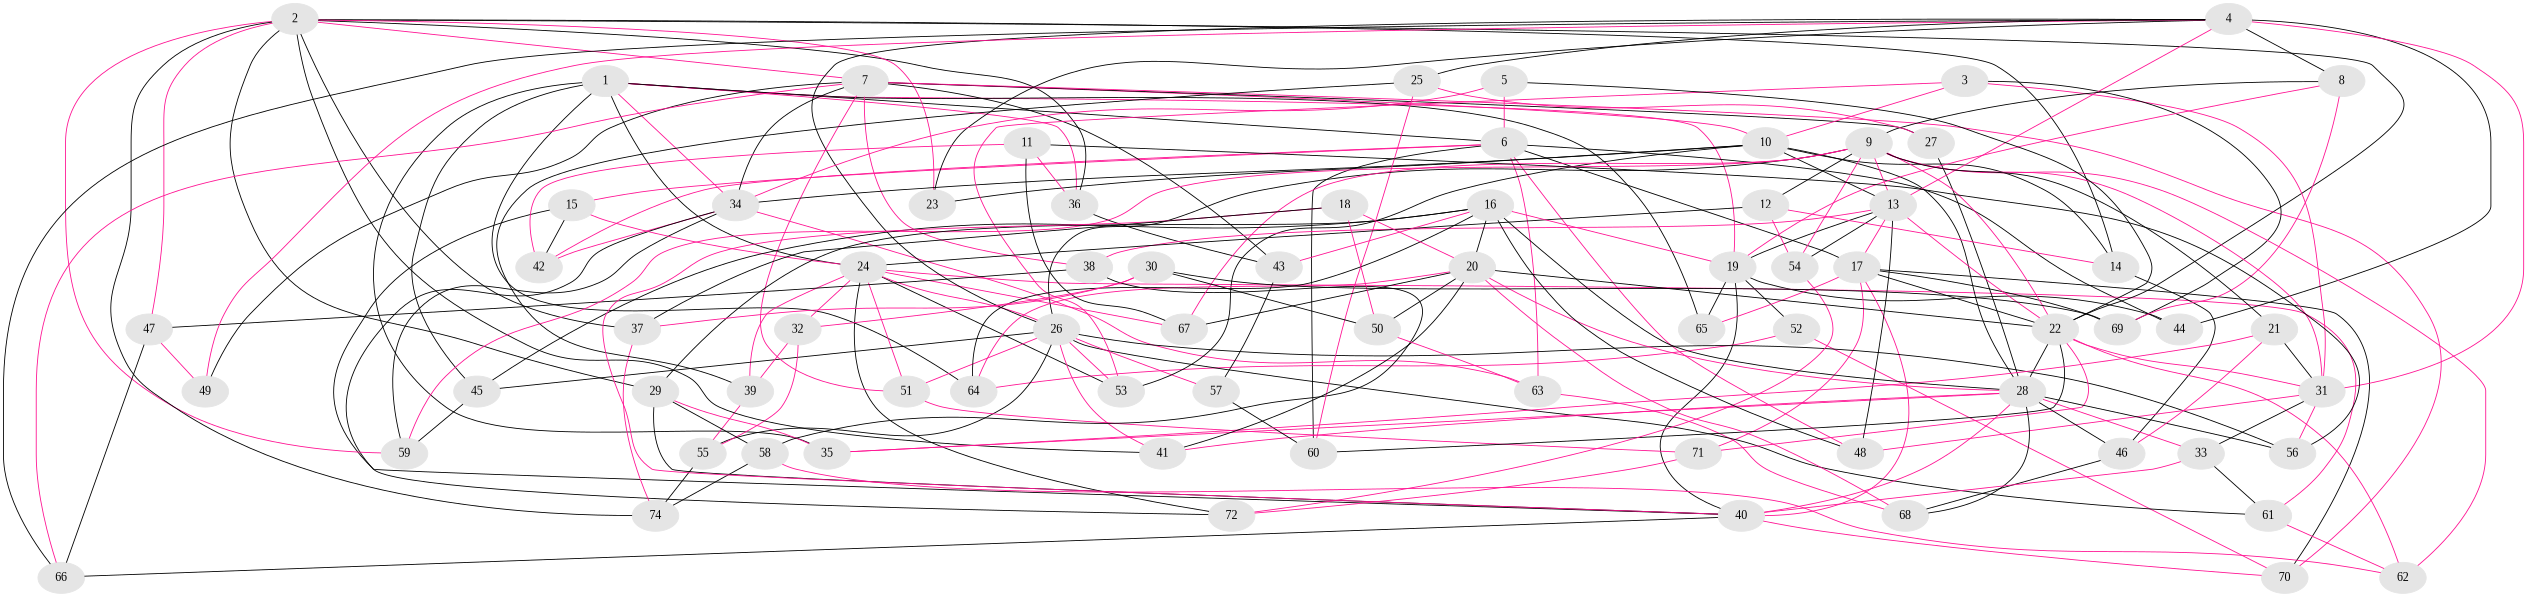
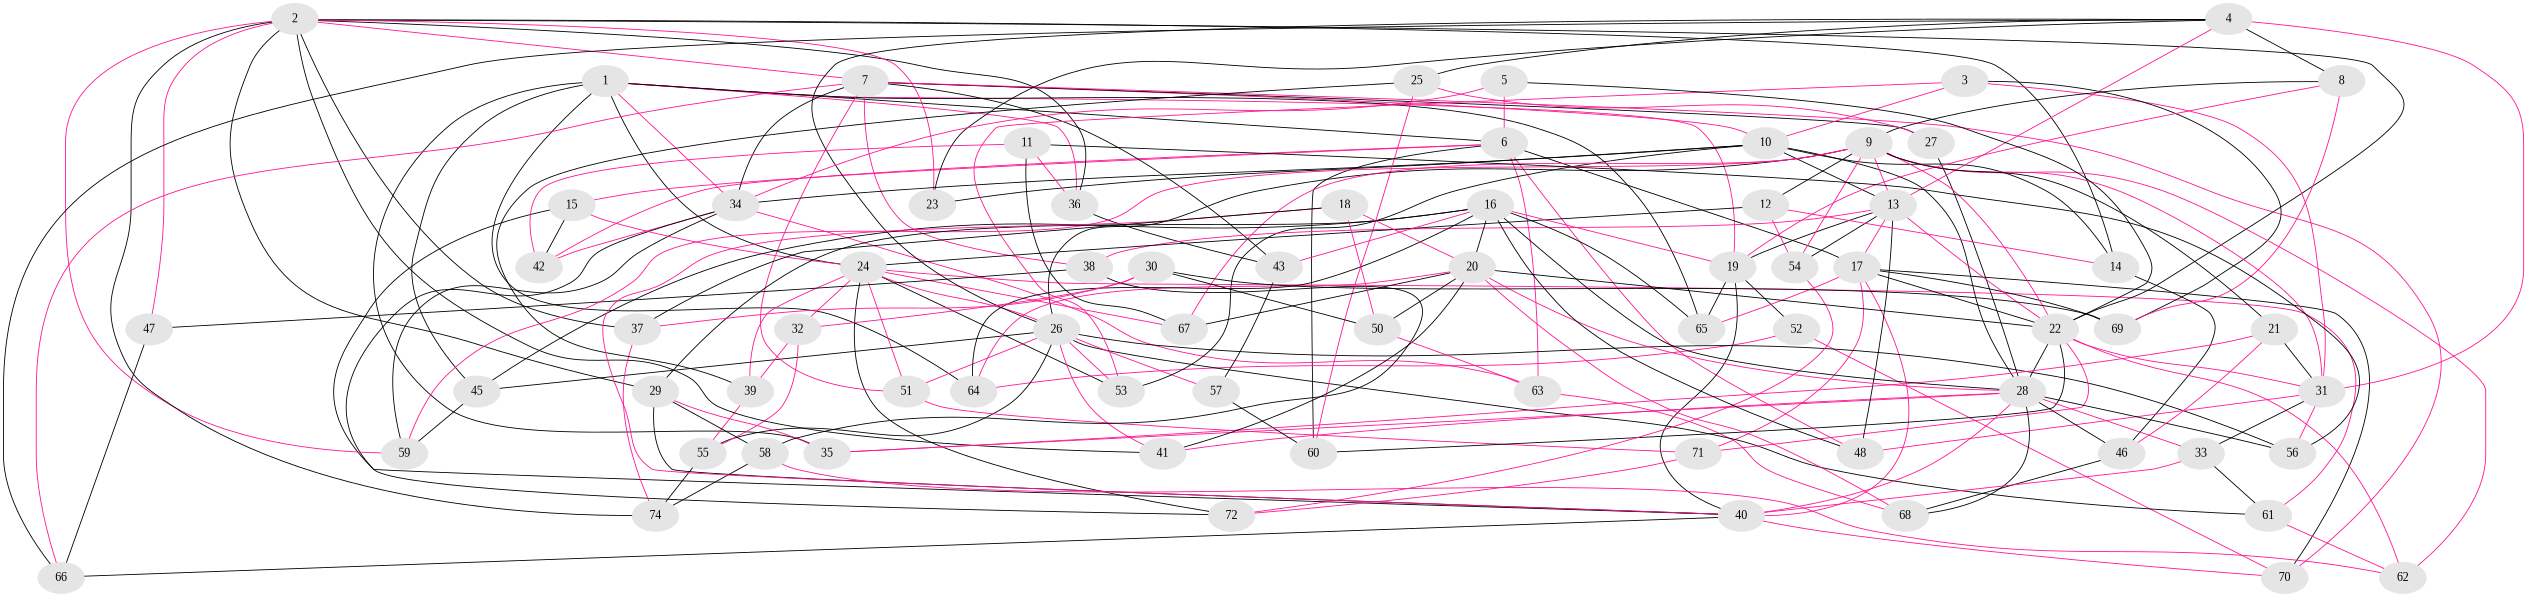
none -> (1605, 255)
(2180, 329) -> none
(205, 392) -> none
